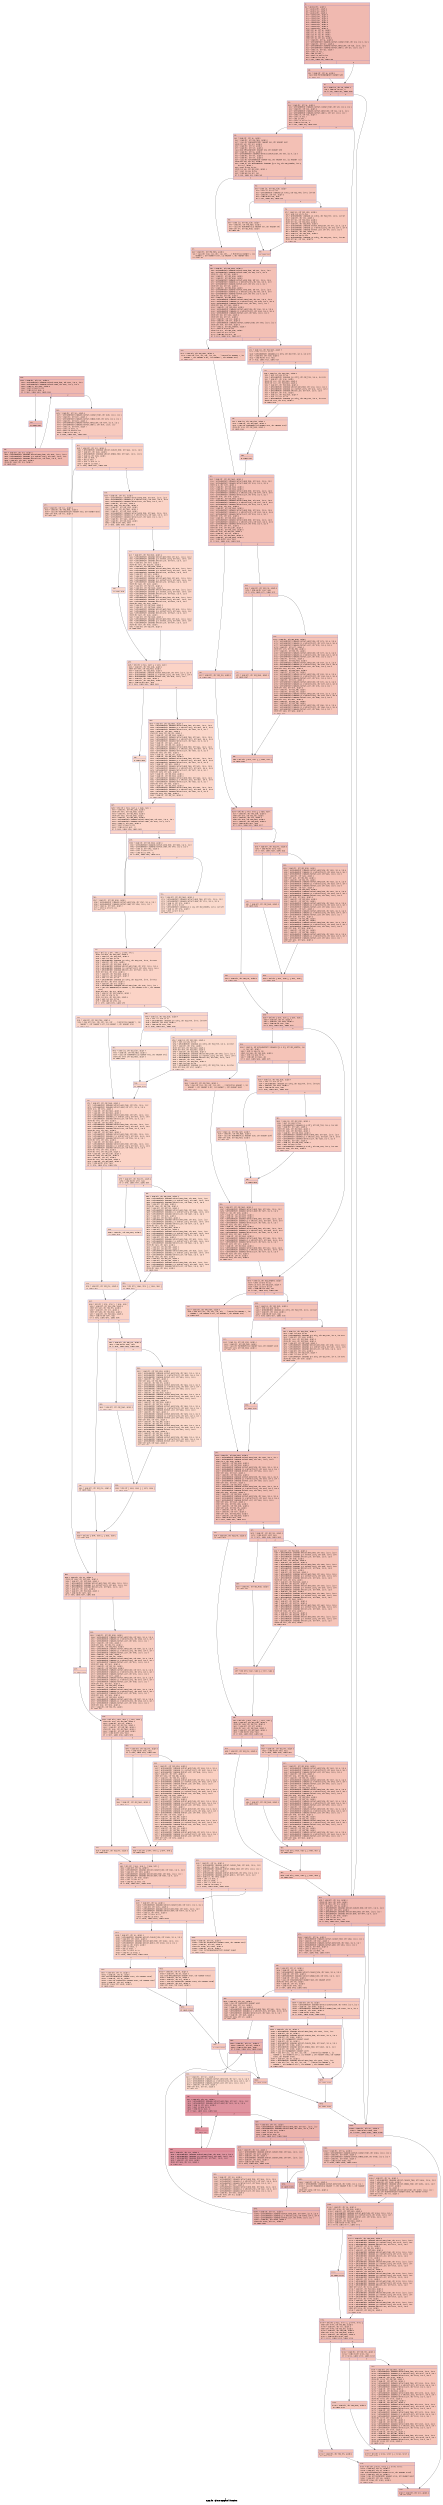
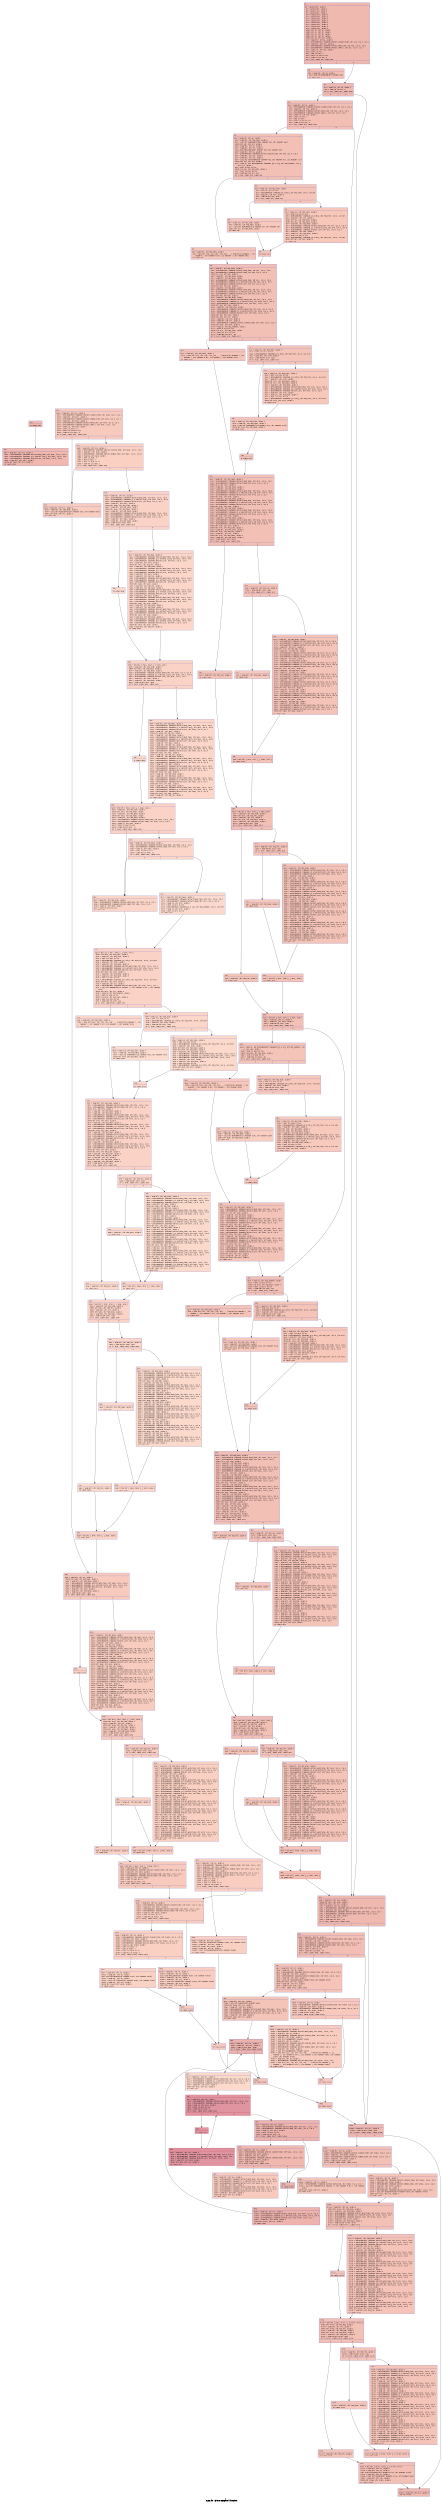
(52, 386) -> none
